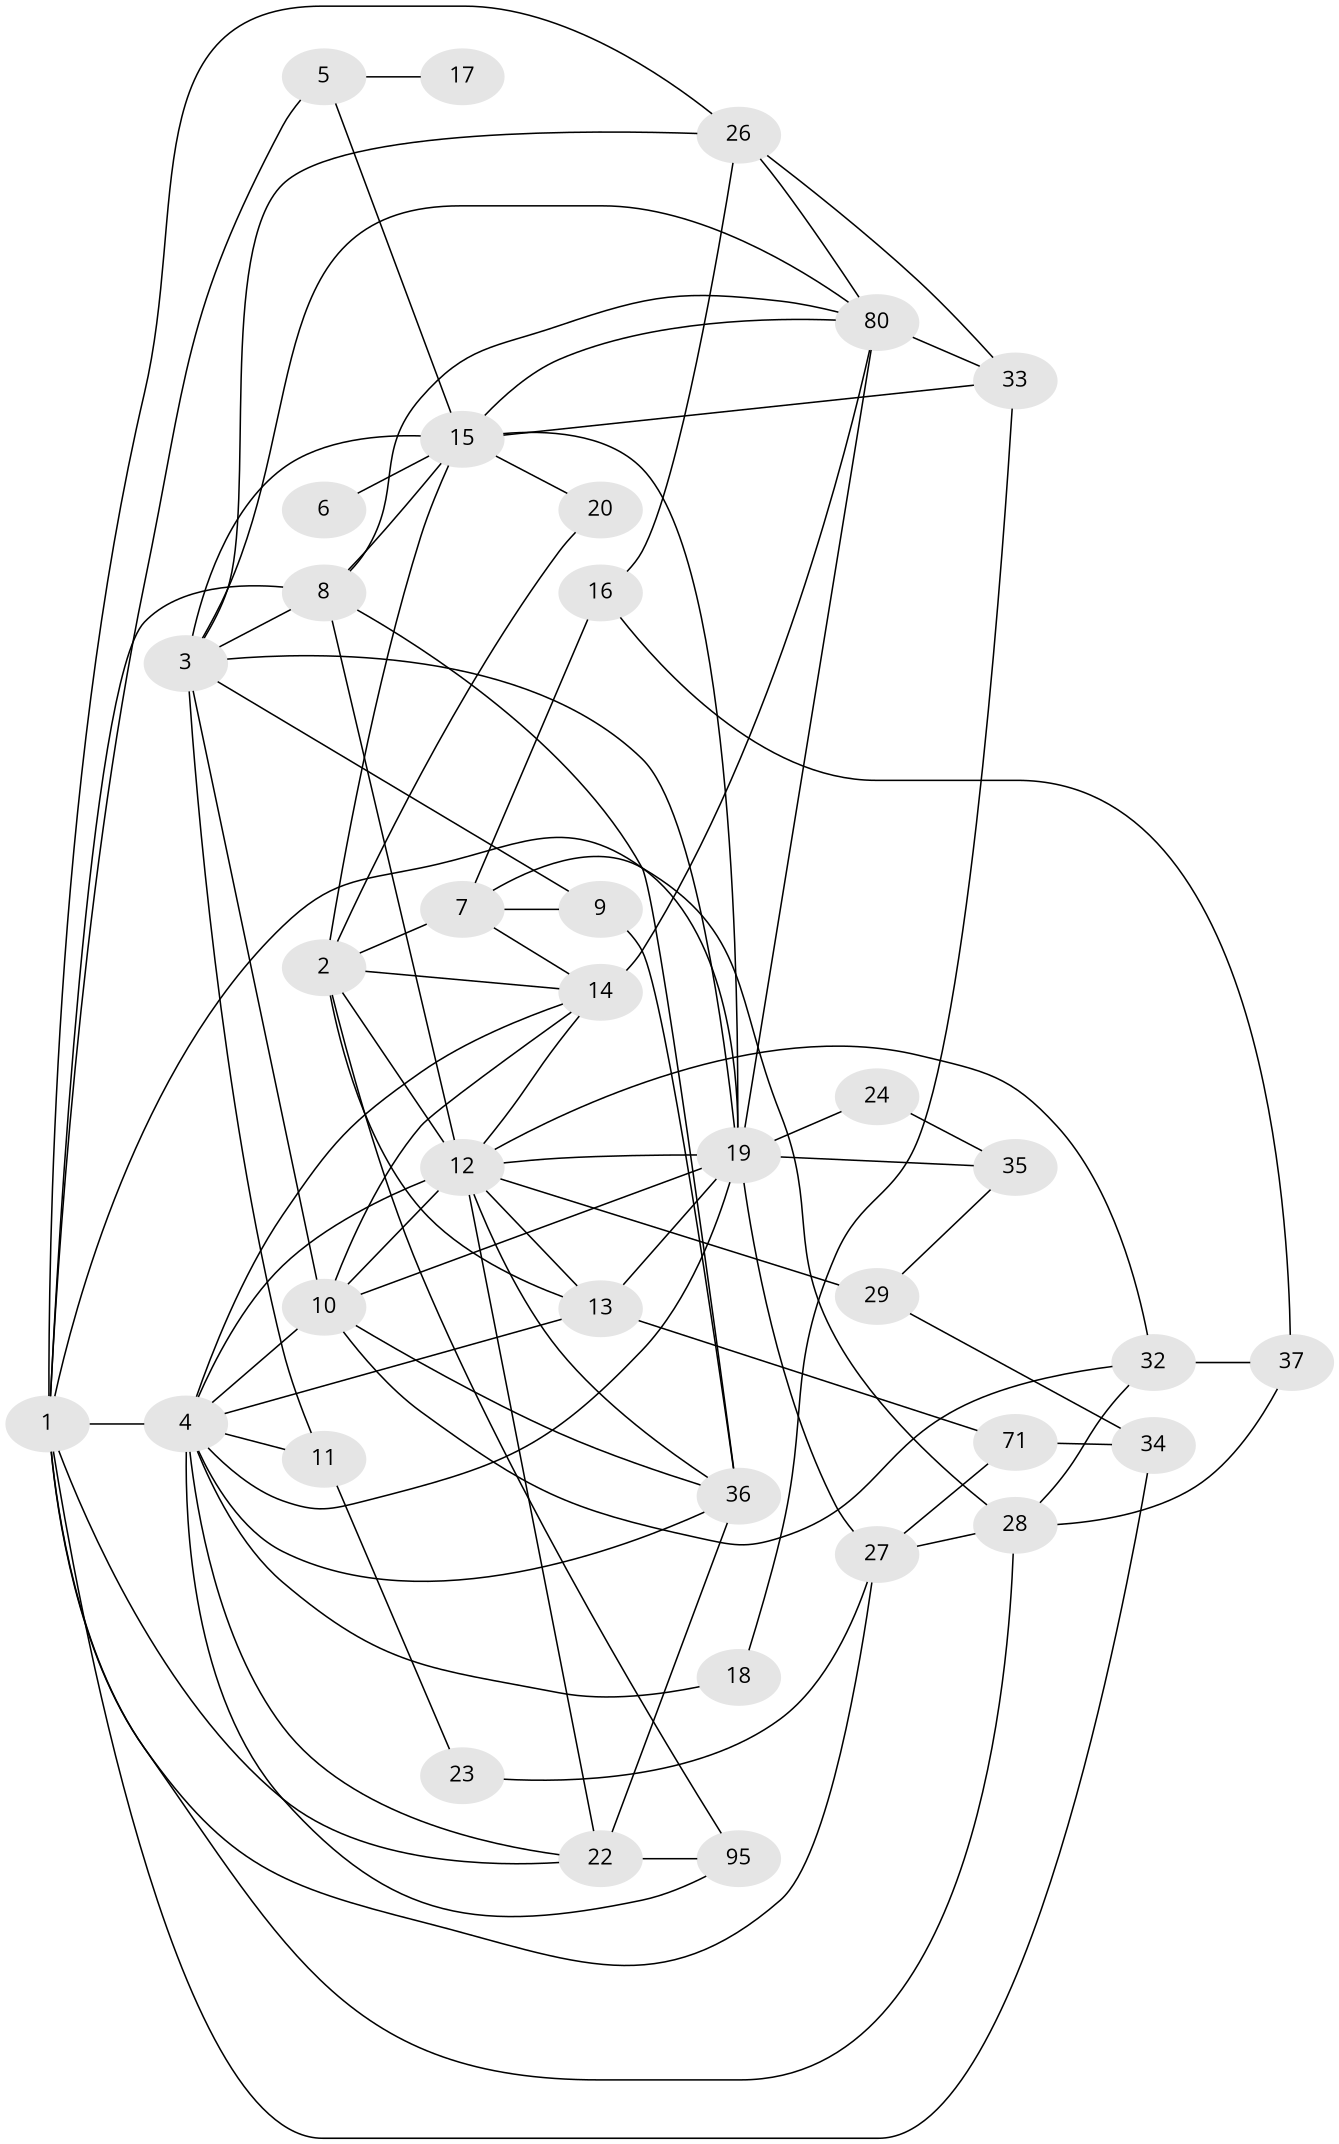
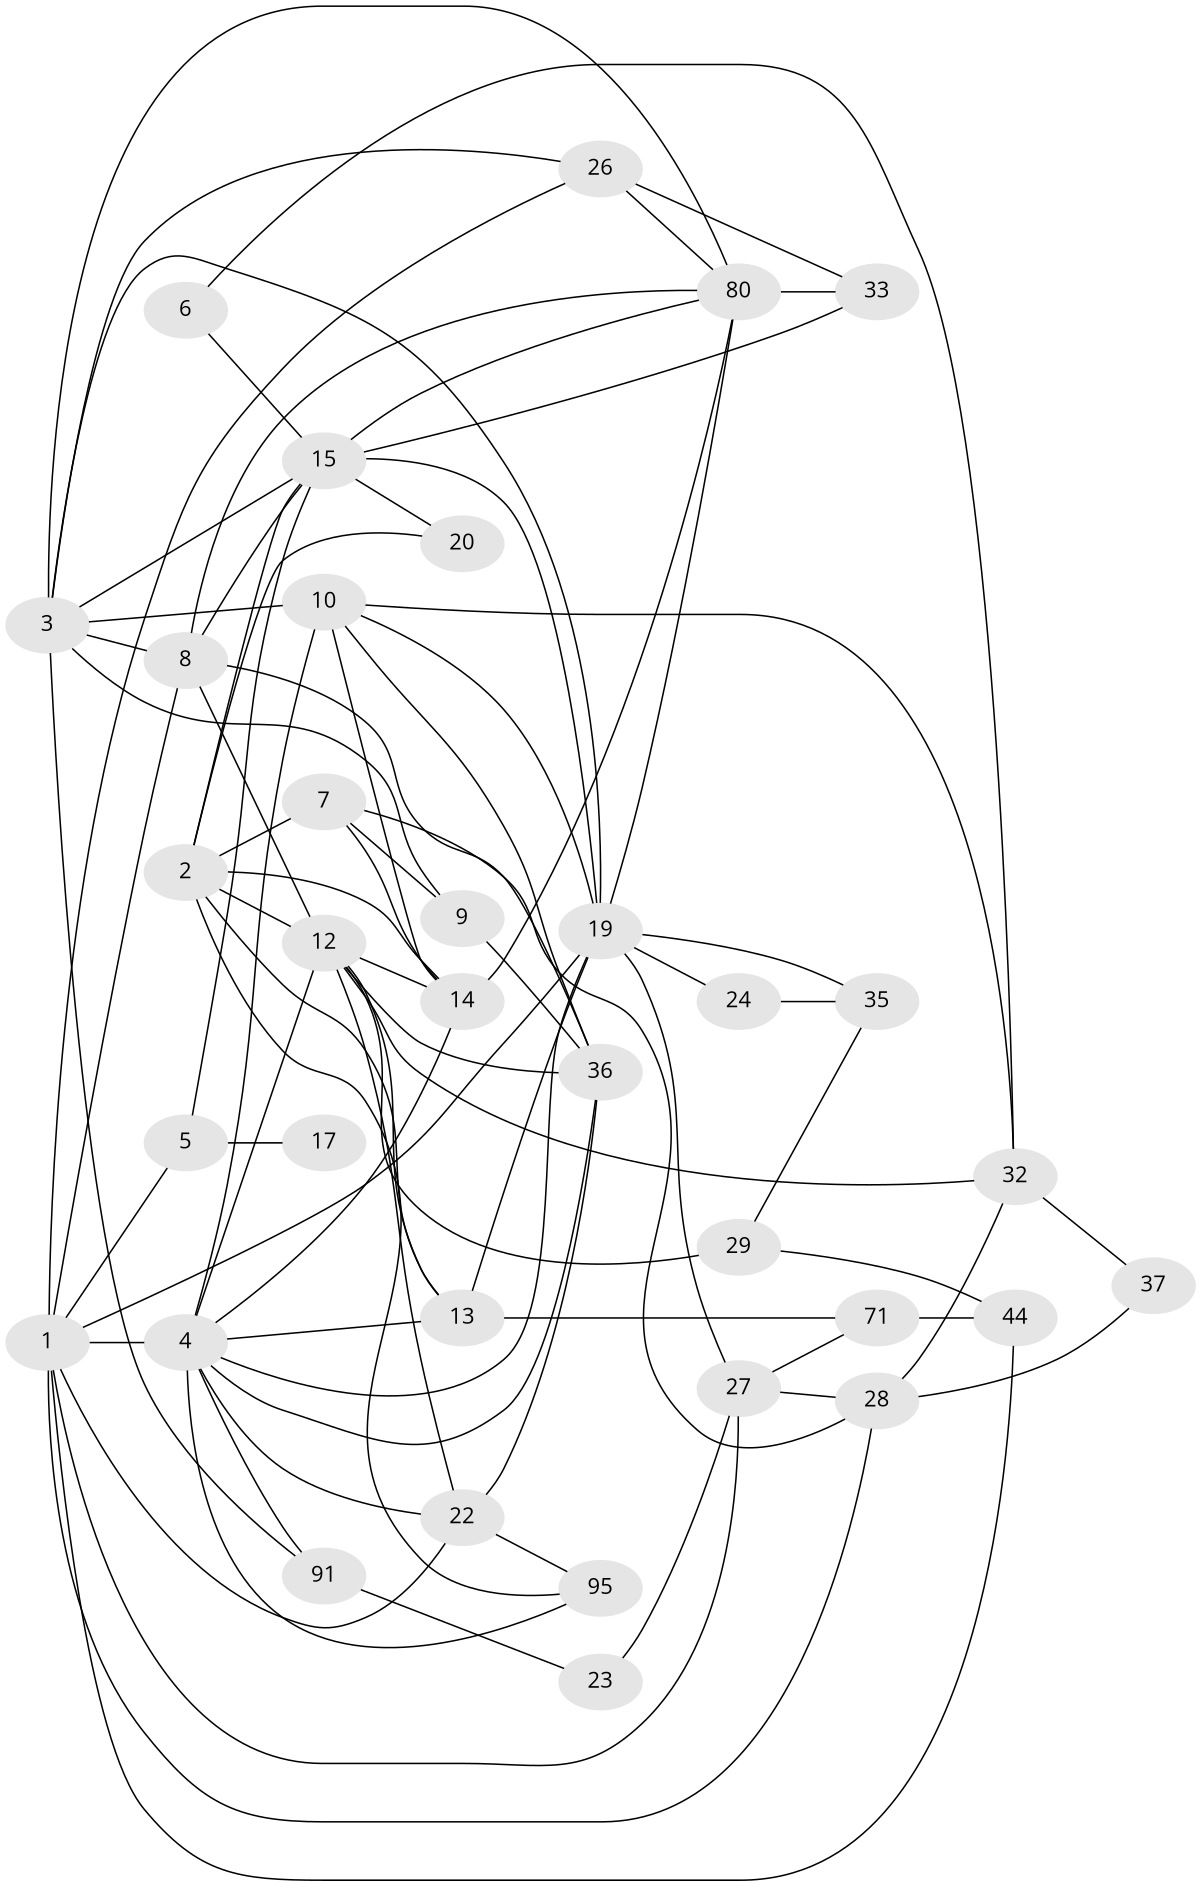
none -> (922, 262)
(601, 593) -> none
(600, 1156) -> none
(393, 1237) -> none
(1154, 1445) -> (1015, 1318)
(324, 1459) -> (324, 1576)
(739, 1677) -> none
